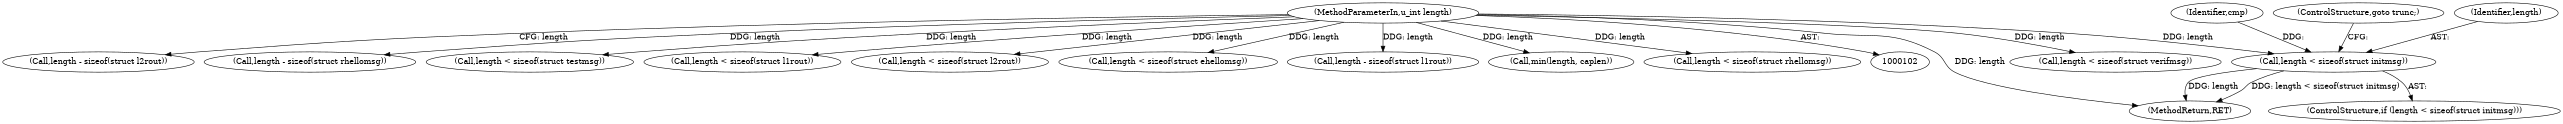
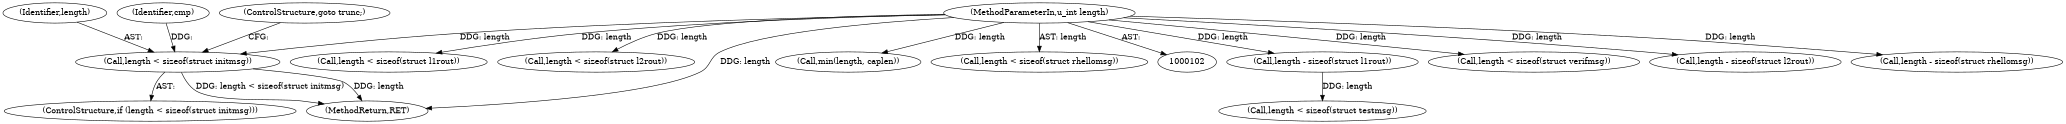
(951, 32) -> (1322, 84)
(544, 37) -> (1537, 37)
(1620, 37) -> (1063, 37)
(1168, 62) -> none
